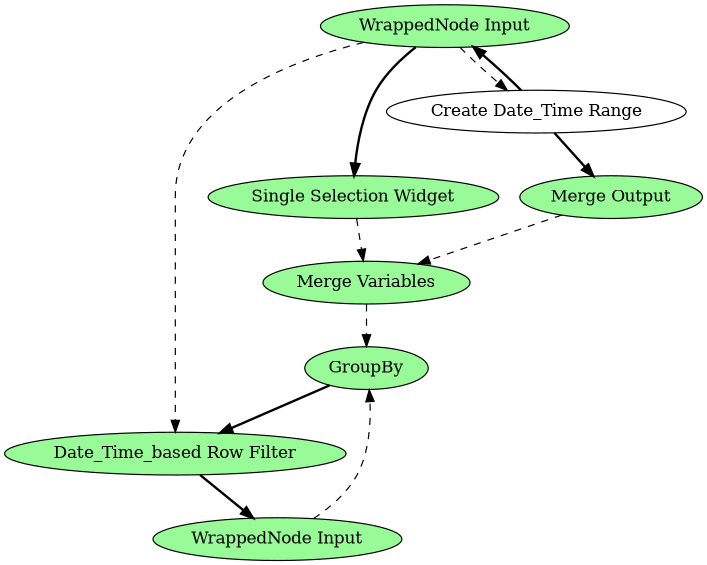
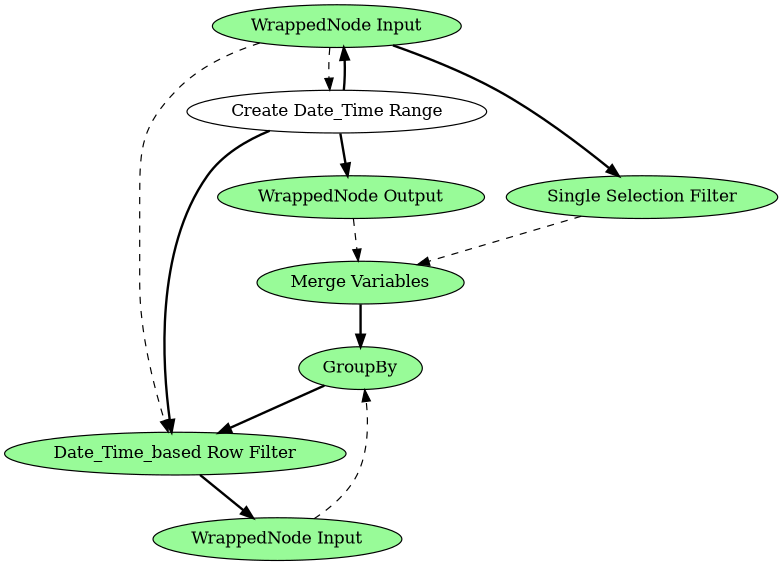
(353, 197) -> (642, 197)
(611, 197) -> (351, 197)
none -> (174, 256)
(367, 320) -> (361, 320)
